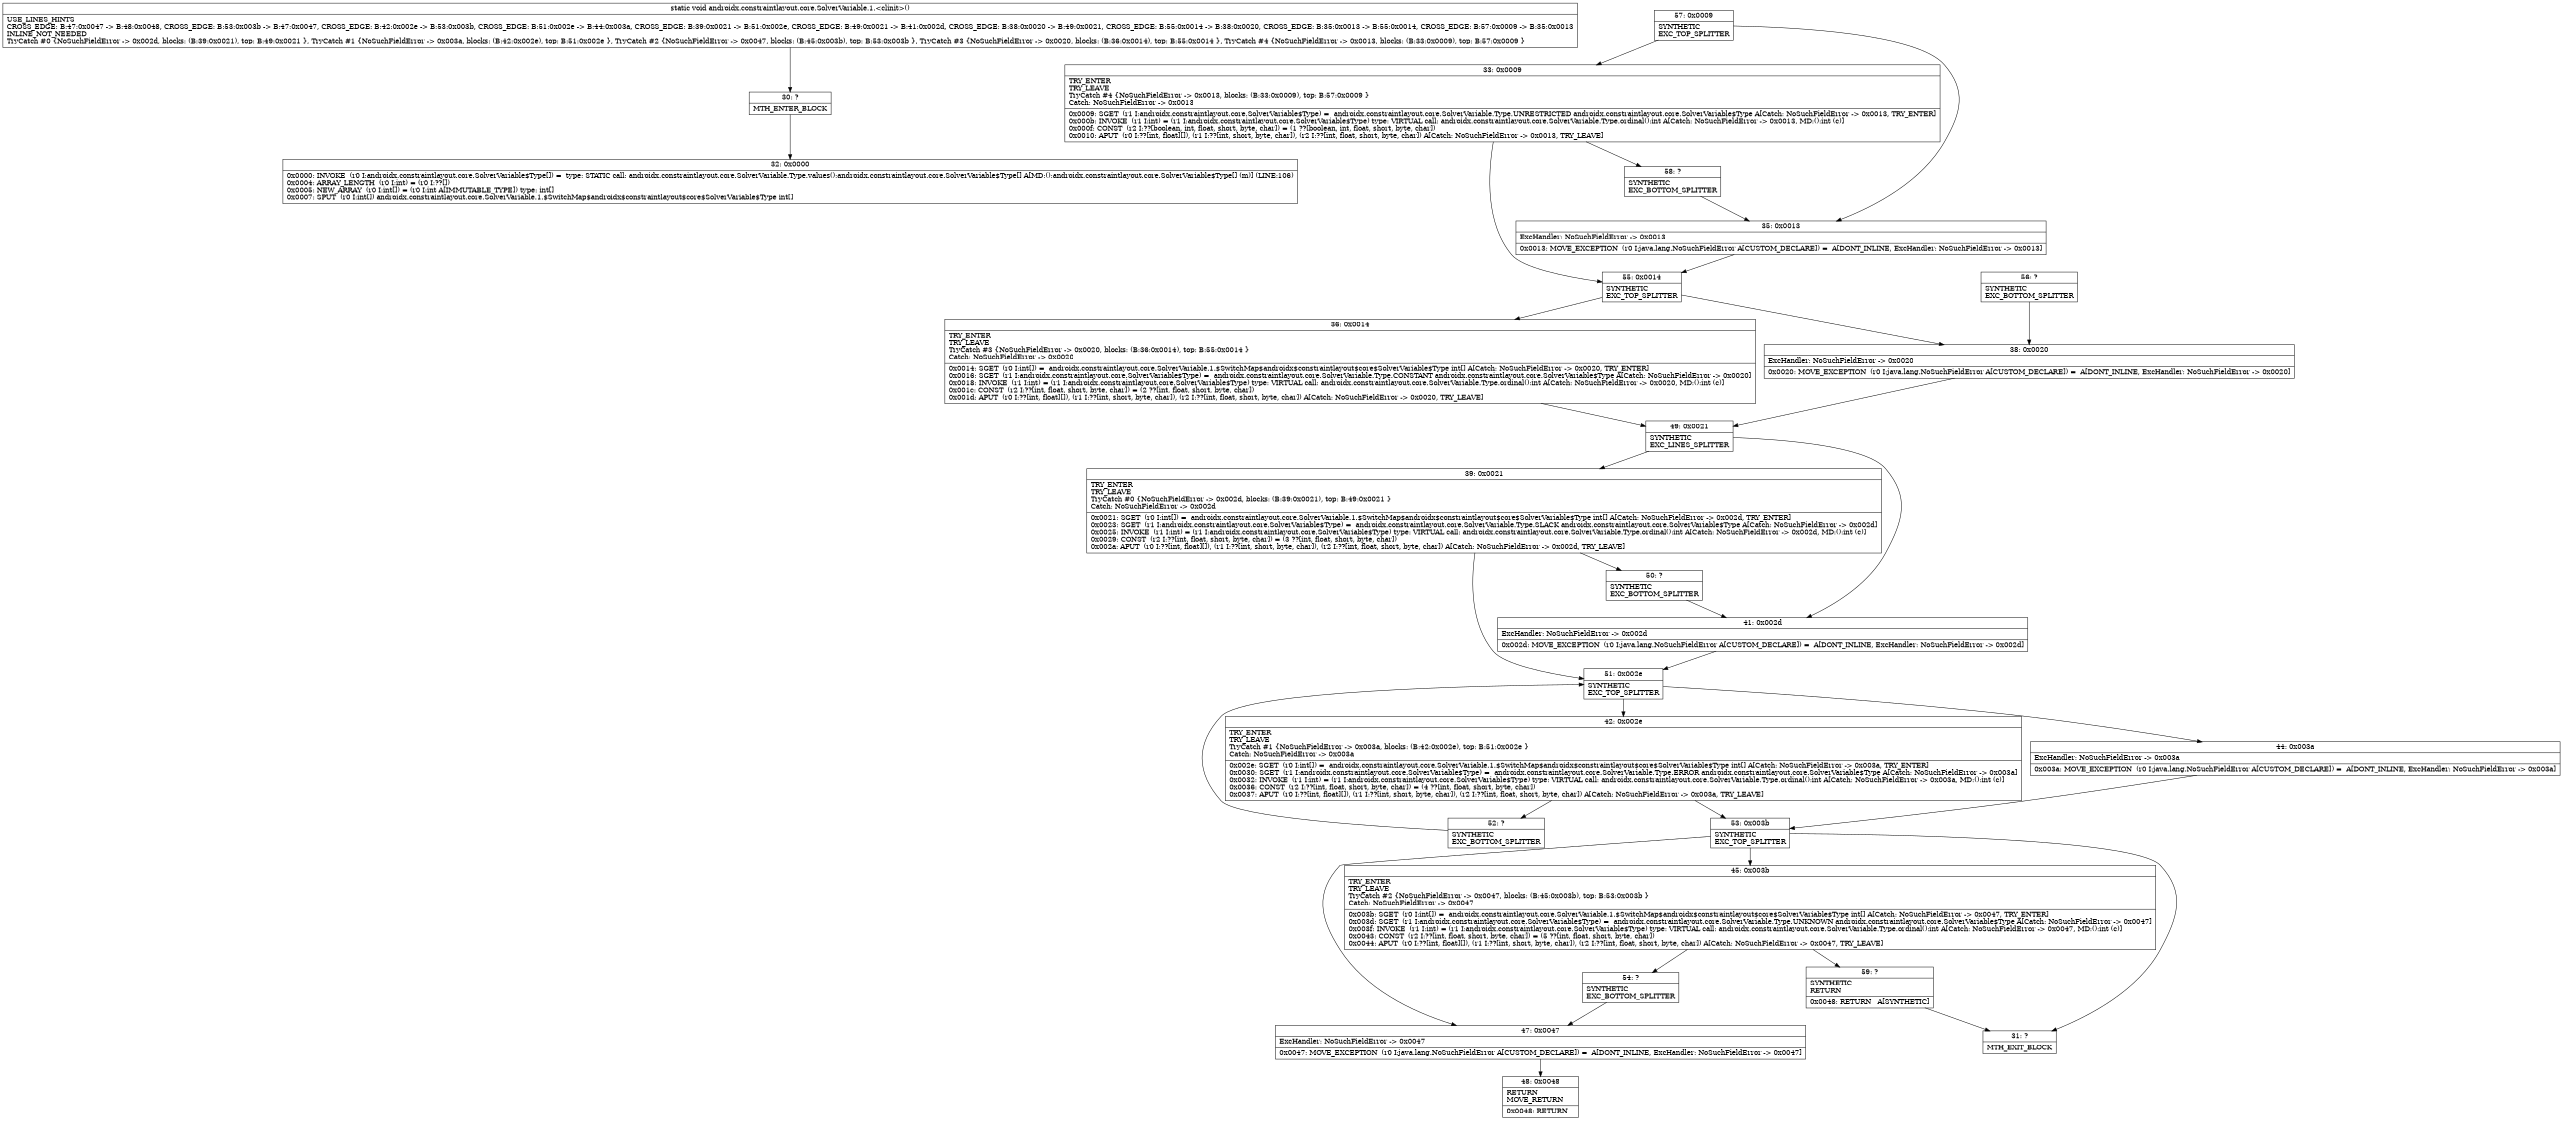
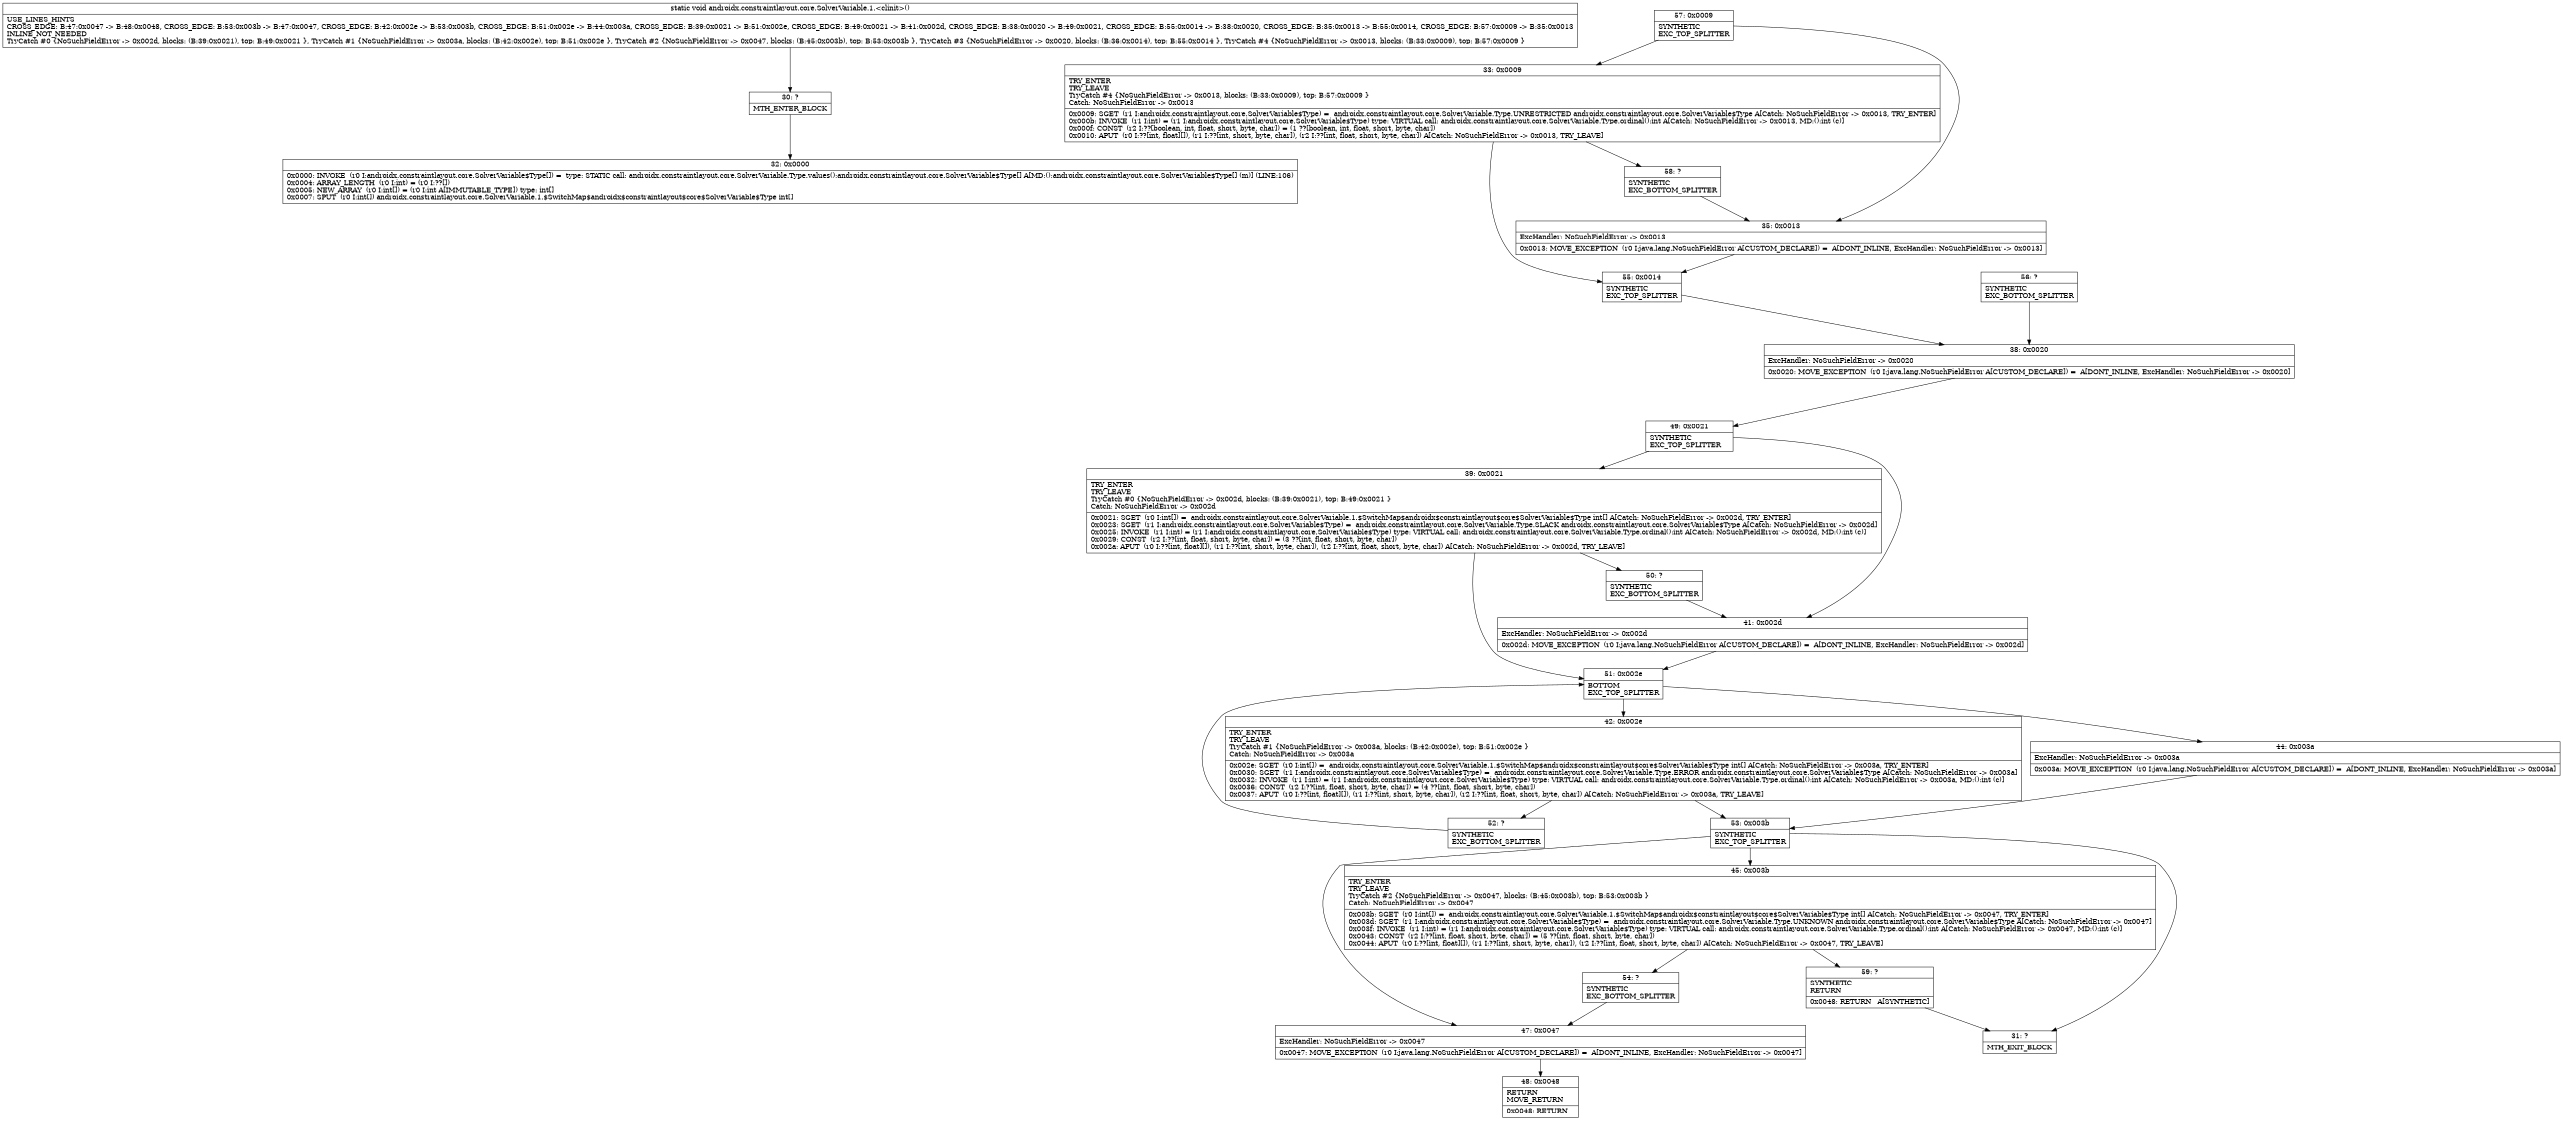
(1350, 361) -> none
(1689, 445) -> (1685, 445)
(1609, 686) -> (1604, 686)
